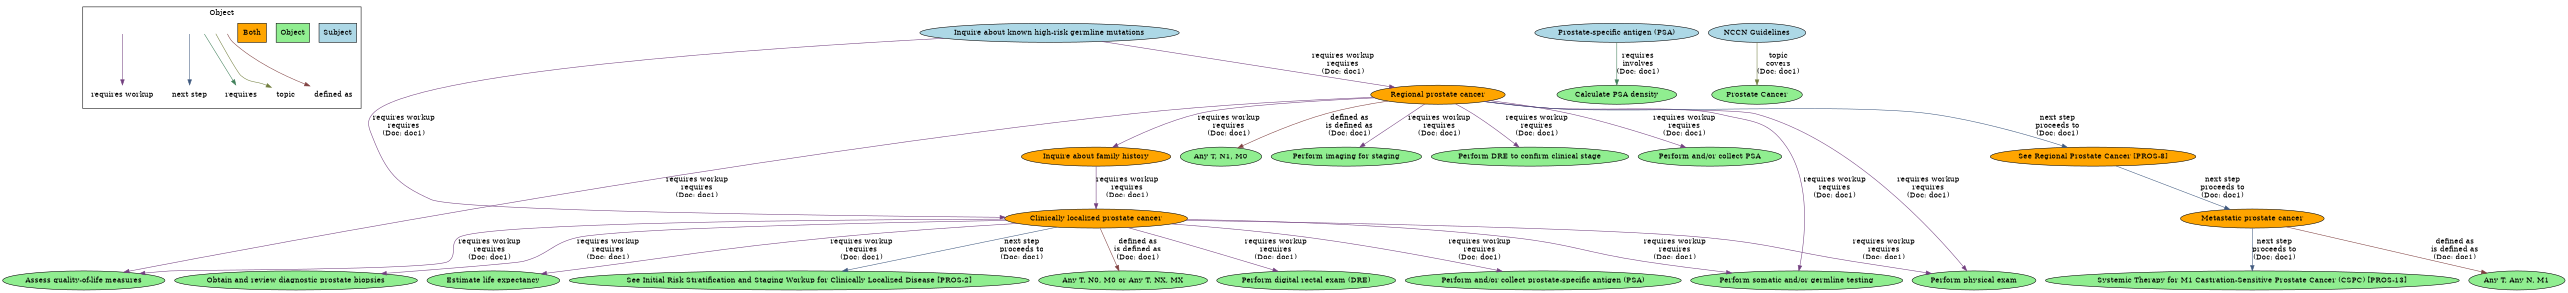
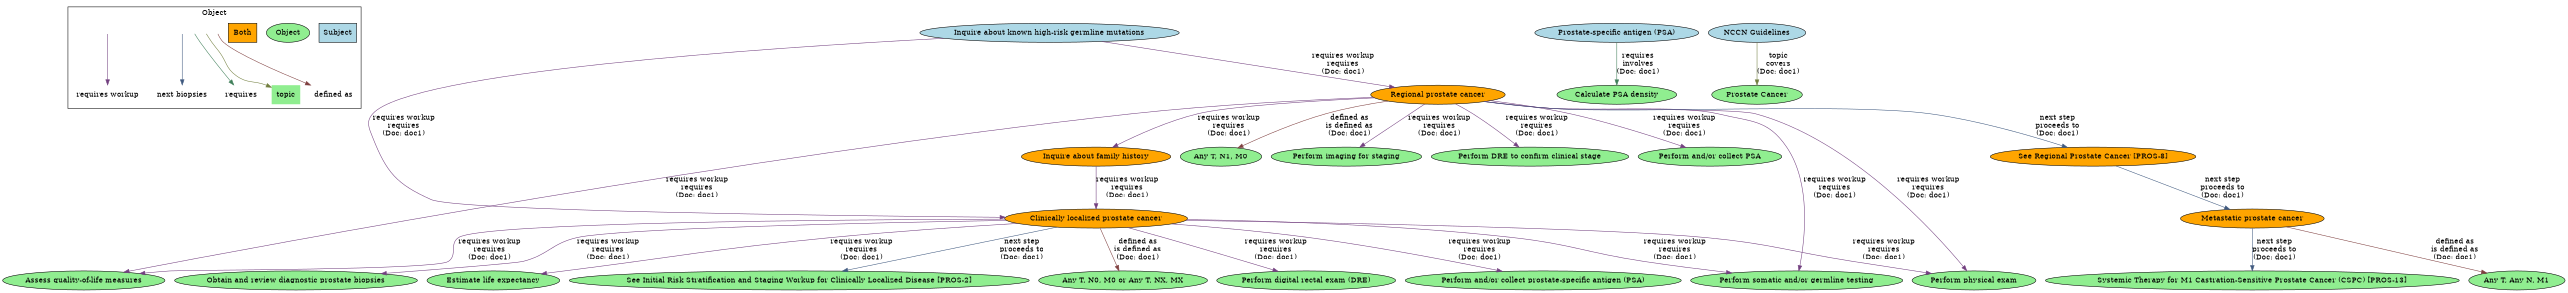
(293, 33) -> (288, 33)
(190, 95) -> (182, 95)
(286, 95) -> (286, 95)
